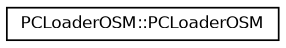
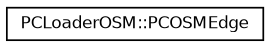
(143, 24) -> (135, 24)
